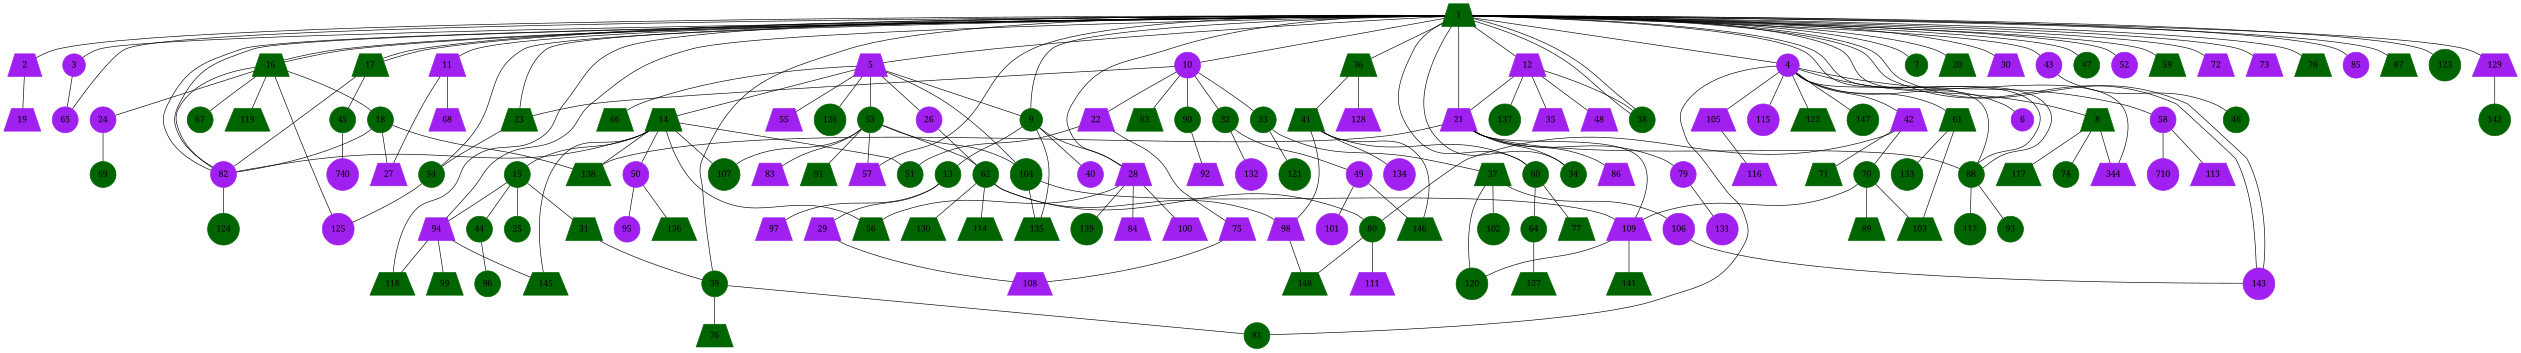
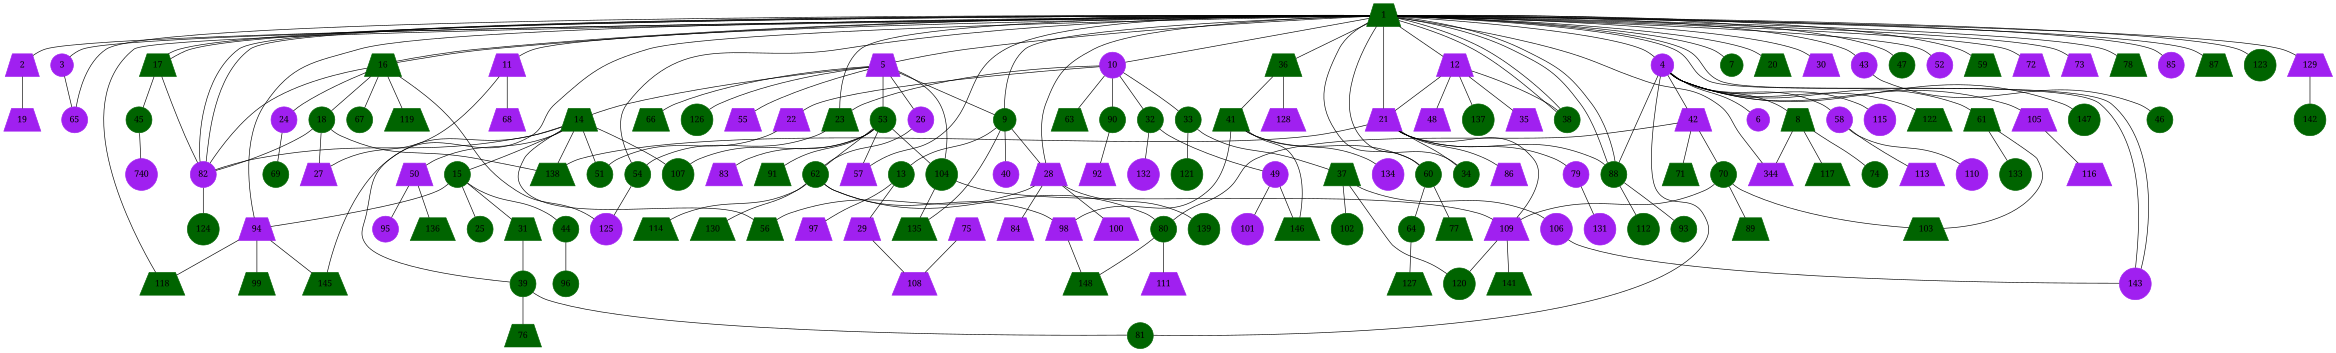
(636, 174) -> (415, 174)
(2163, 174) -> (1972, 174)
(1170, 175) -> none
